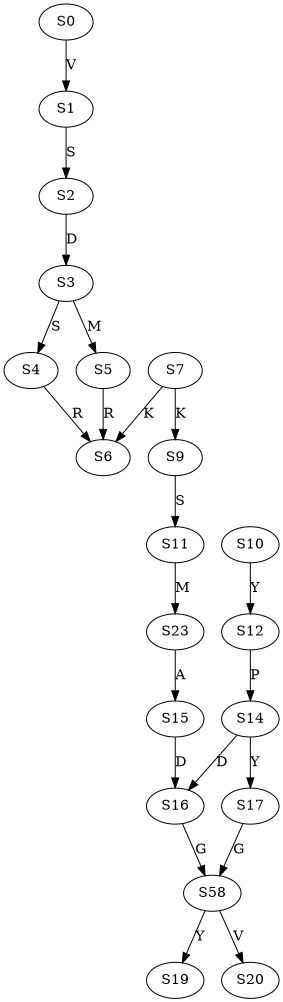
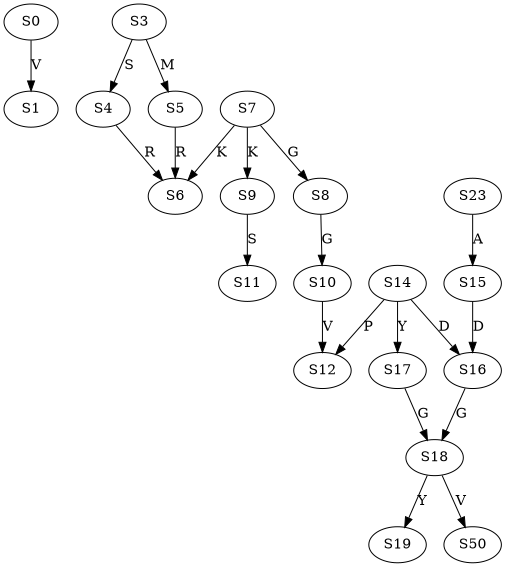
(66, 196) -> none
none -> (320, 196)
(175, 583) -> none
(255, 588) -> (327, 327)
(250, 670) -> (363, 323)
(212, 893) -> (435, 458)
(250, 980) -> (473, 545)
